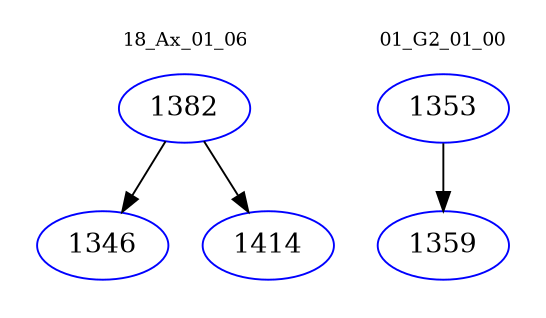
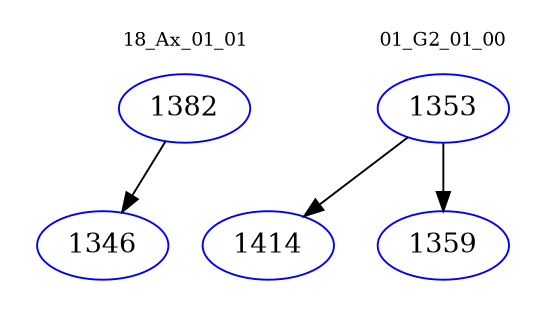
(186, 41) -> (186, 41)
(221, 168) -> (375, 162)
